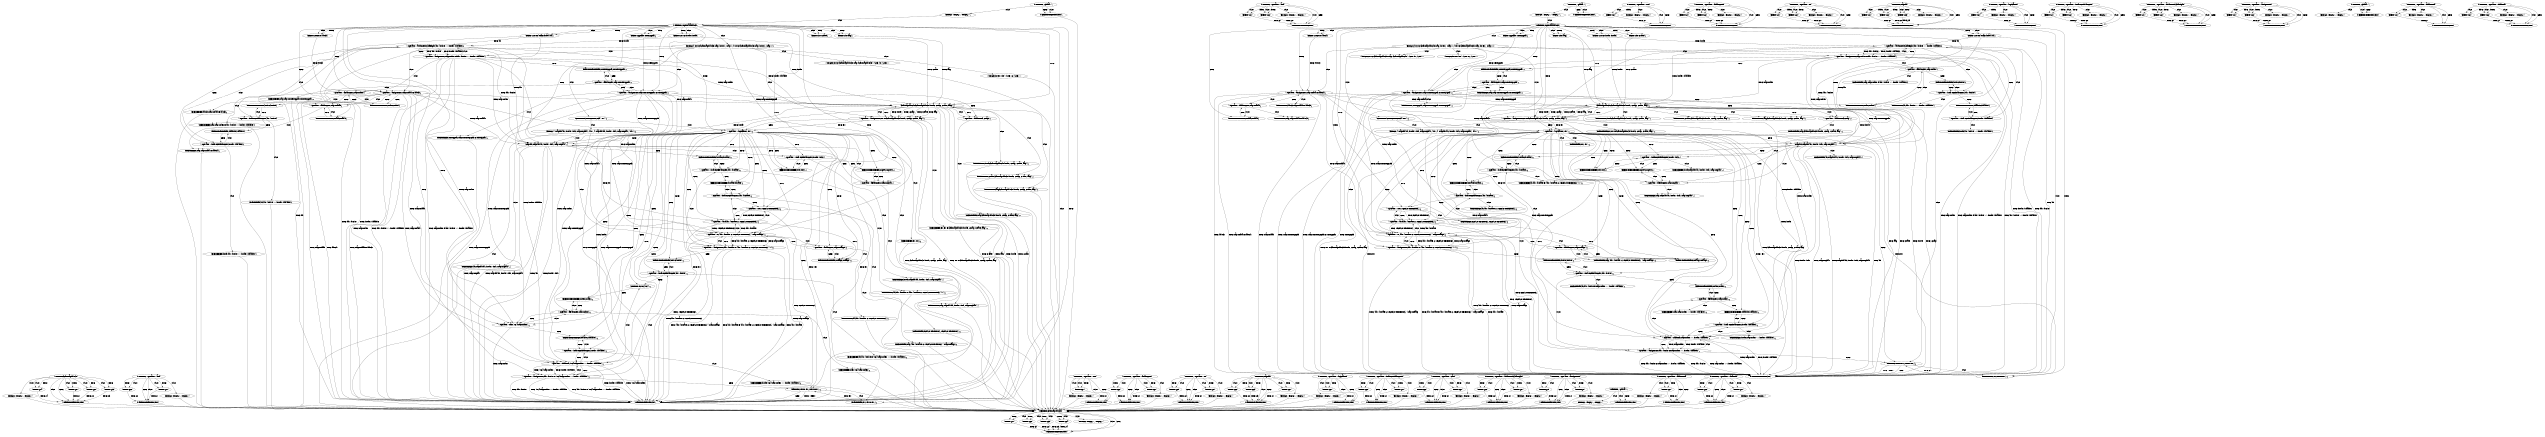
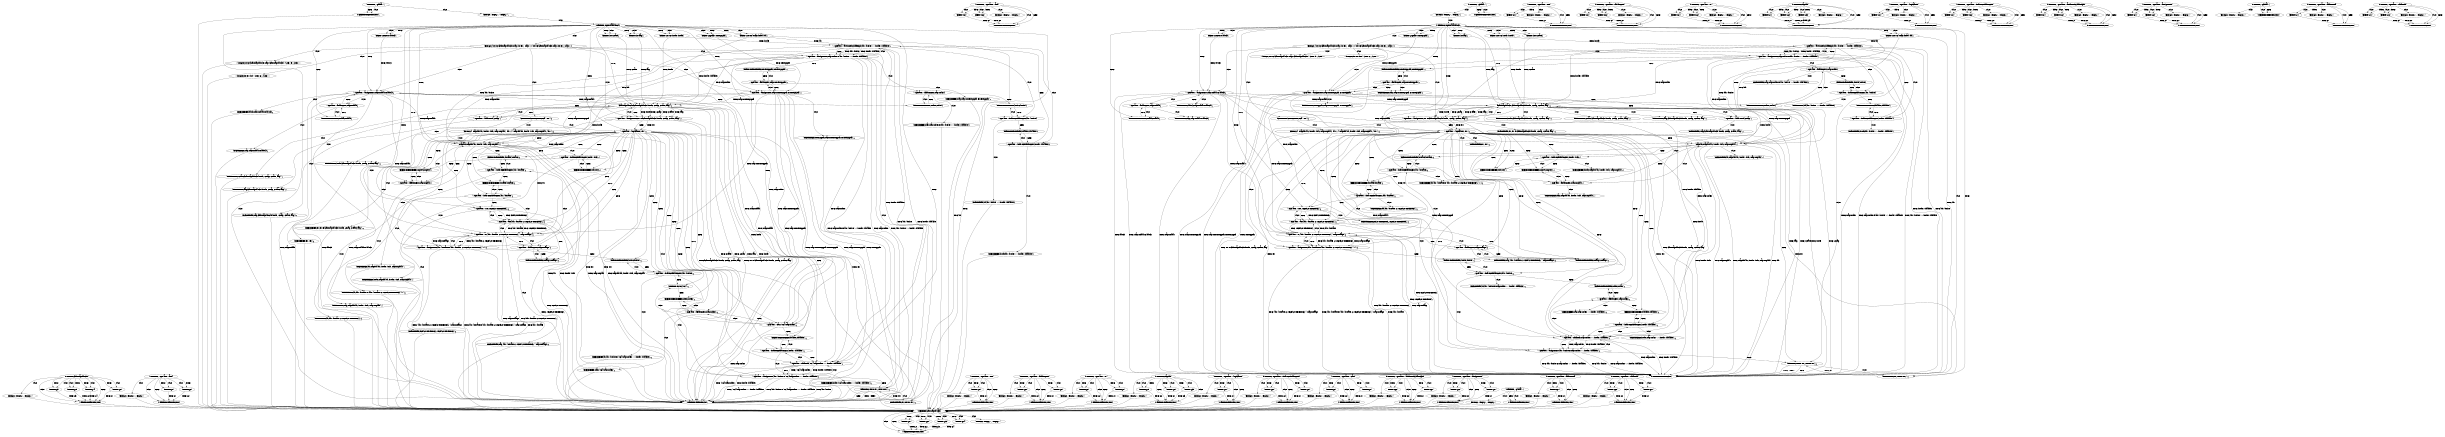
(625, 332) -> (696, 318)
